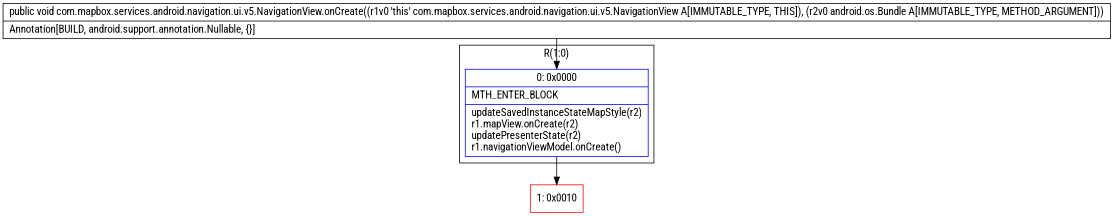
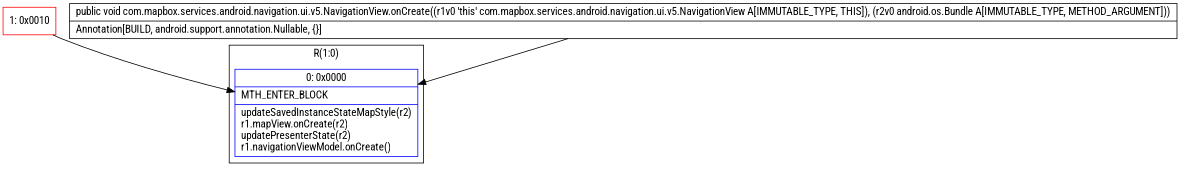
(557, 168) -> (139, 66)
